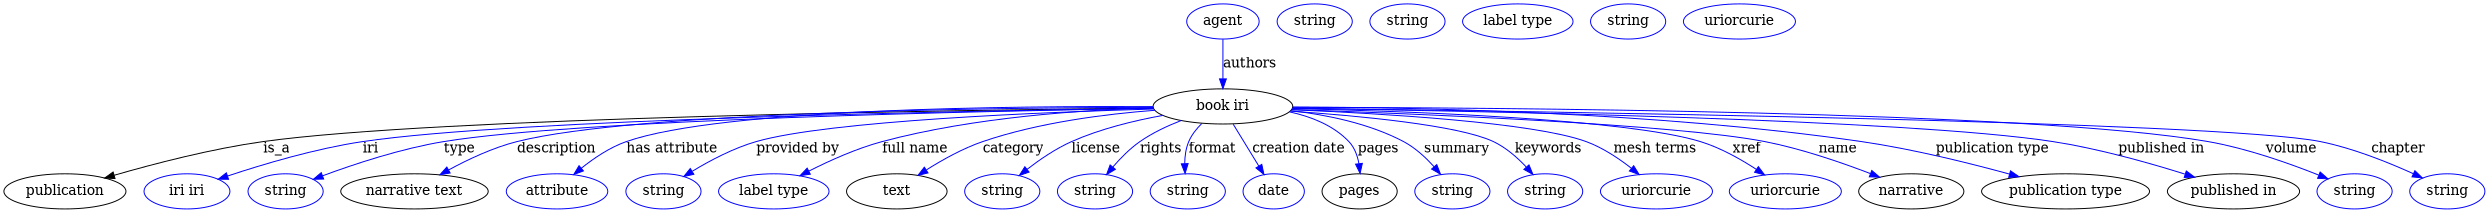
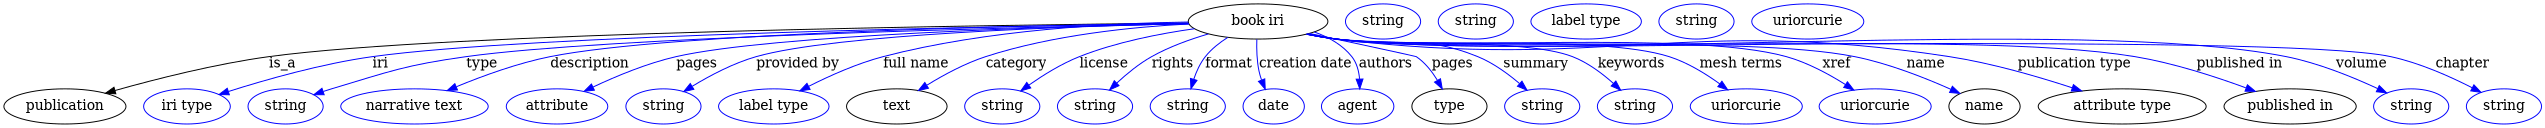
(1223, 59) -> (1344, 49)
(672, 149) -> (697, 64)
(187, 191) -> (187, 106)
(414, 191) -> (414, 106)
(1360, 191) -> (1449, 106)
(1911, 191) -> (1985, 106)
(2066, 191) -> (2122, 106)
